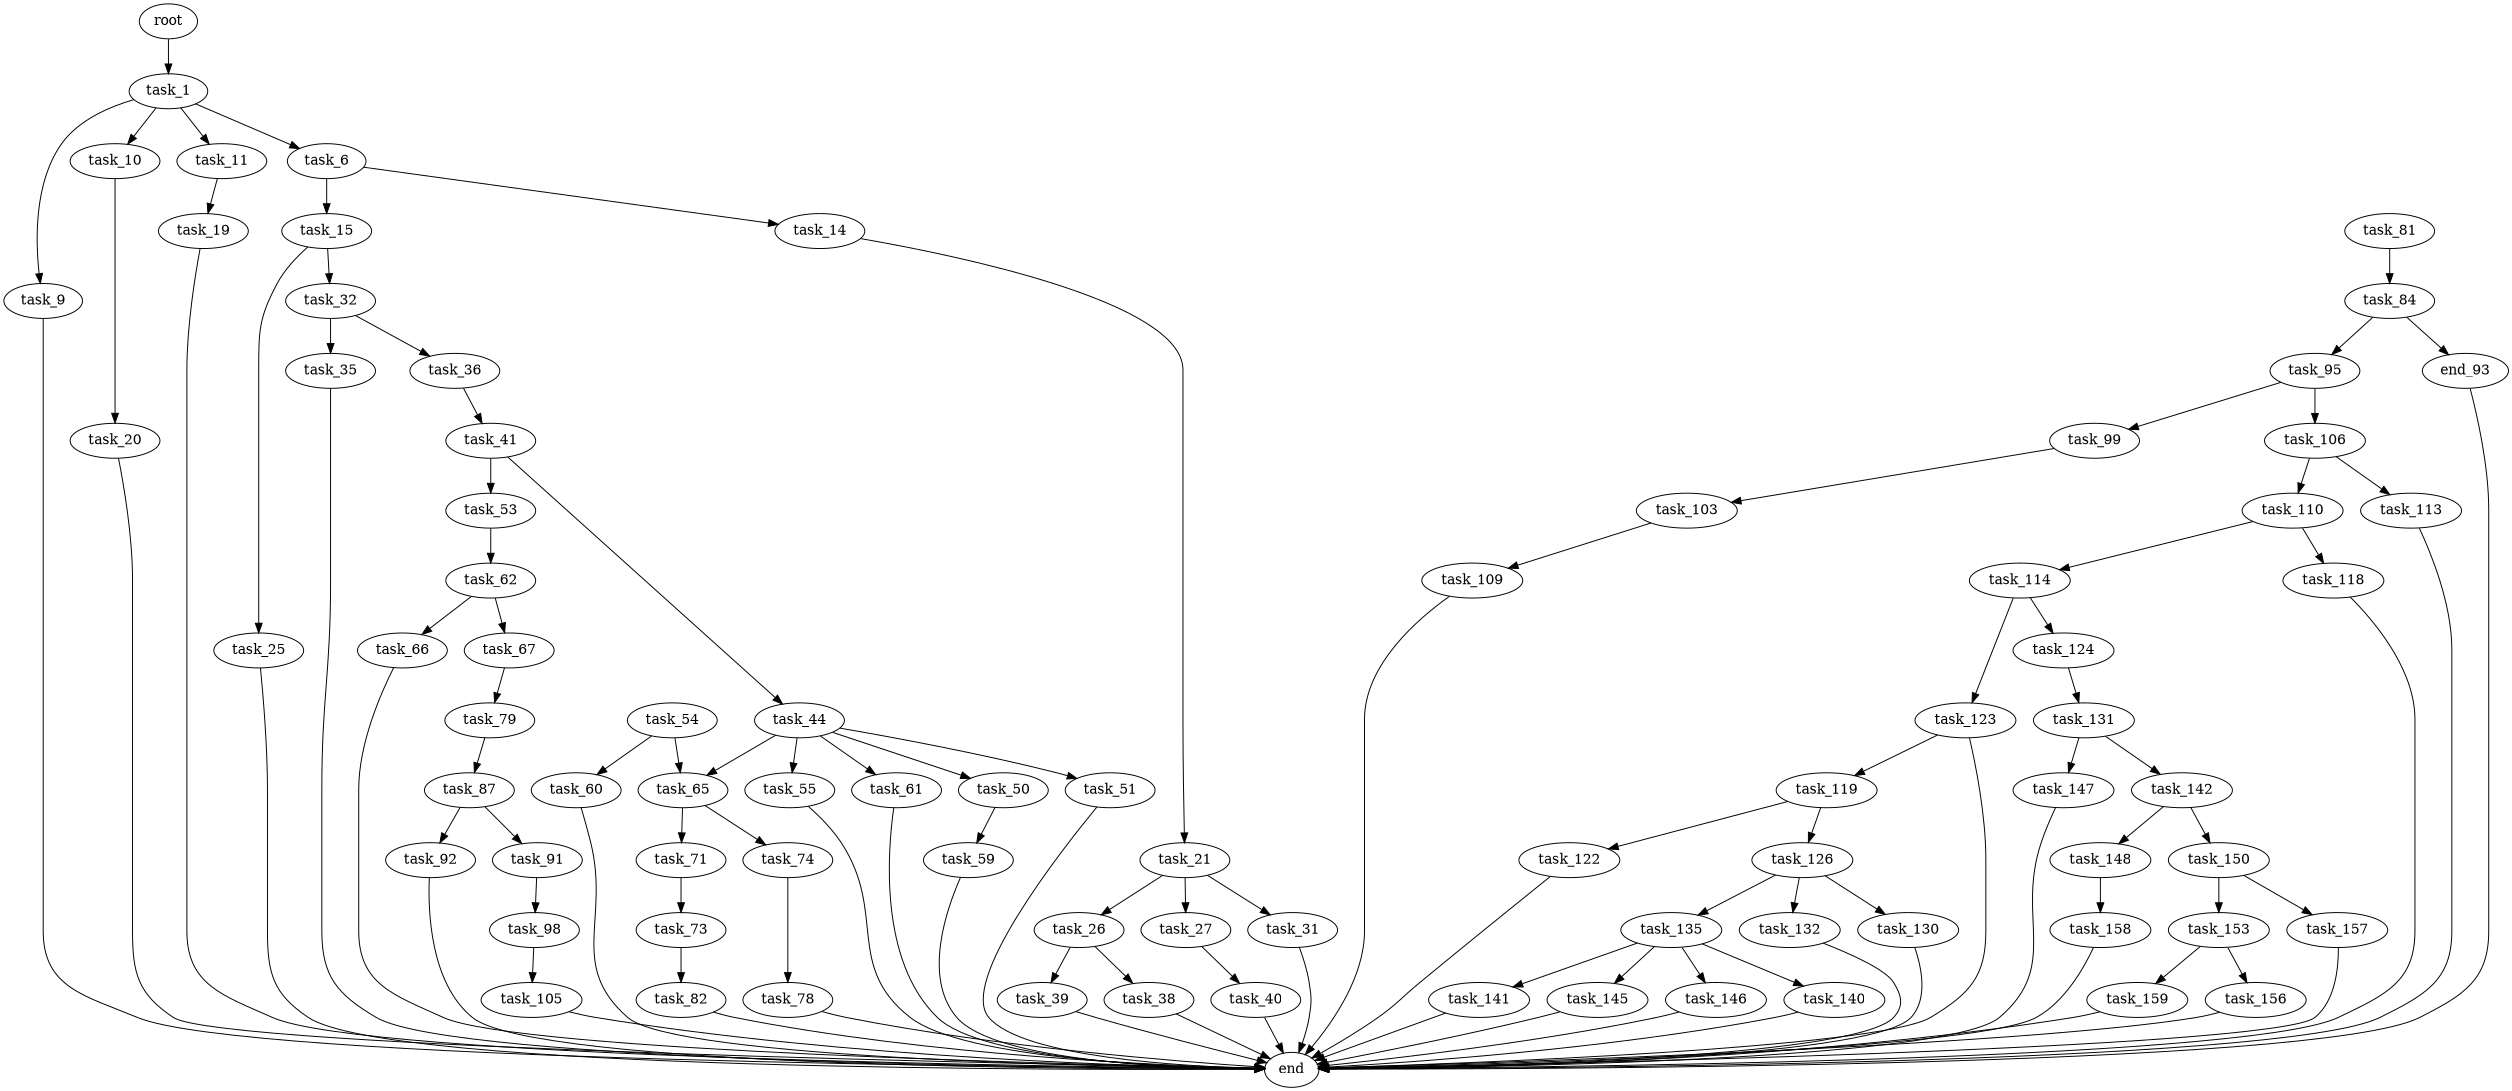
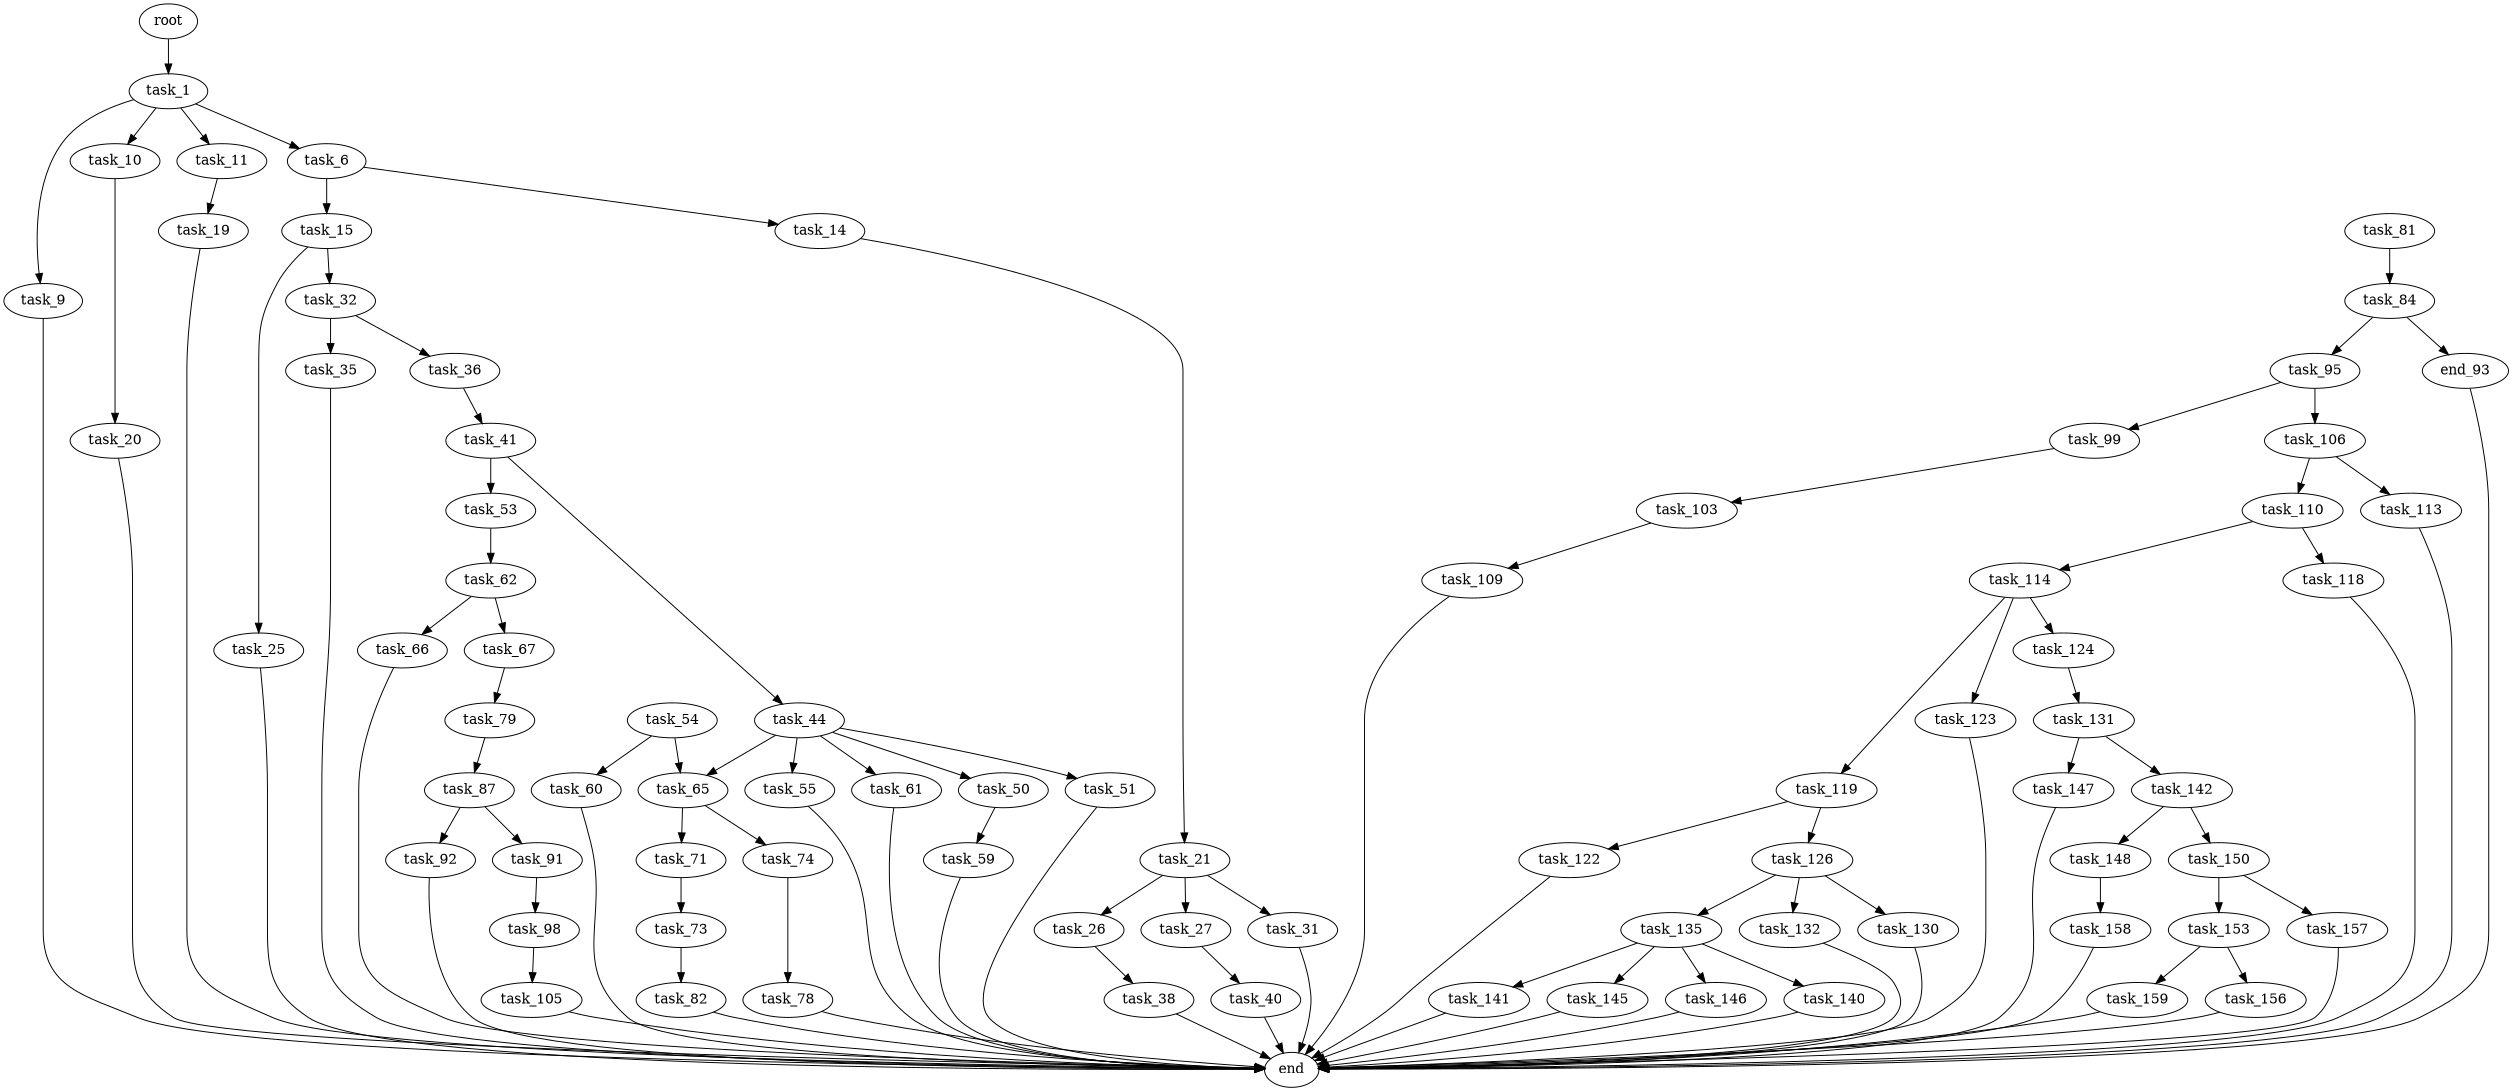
(1900, 753) -> (1926, 681)
(1042, 1000) -> none
